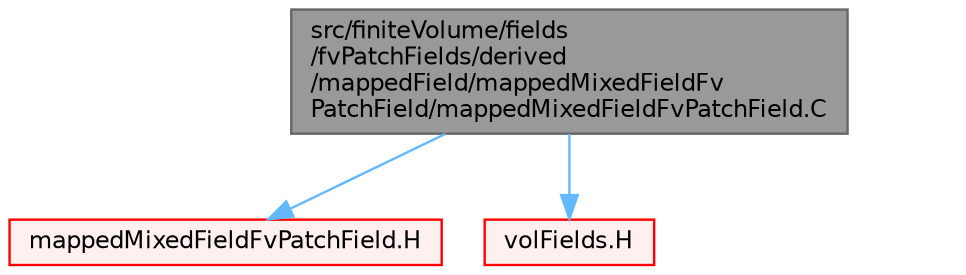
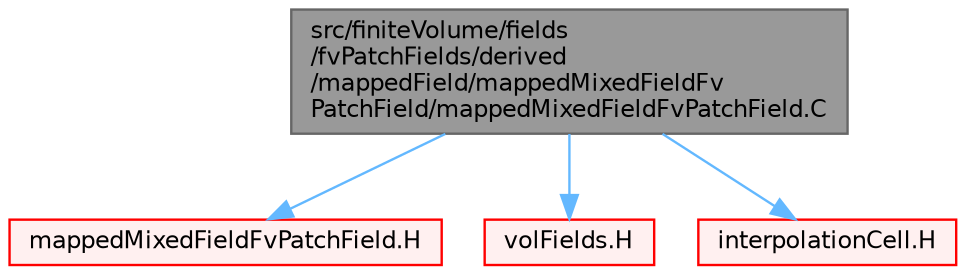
none -> (827, 242)
